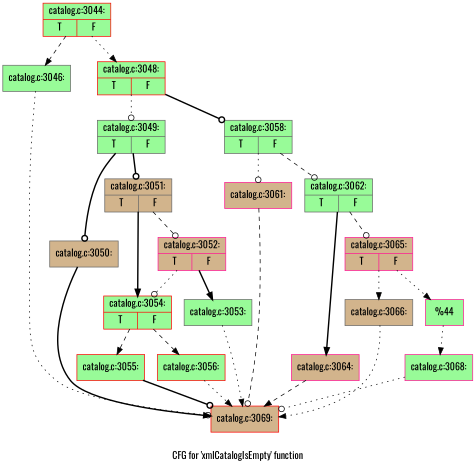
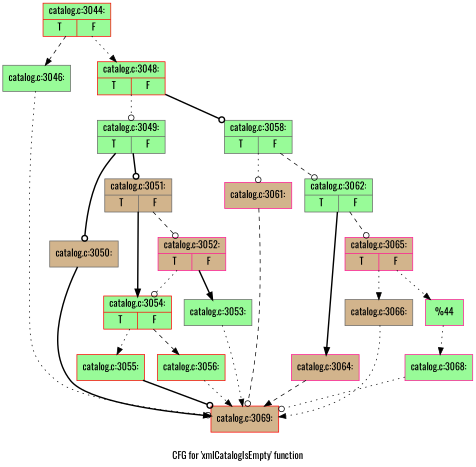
(125, 339) -> (125, 339)
